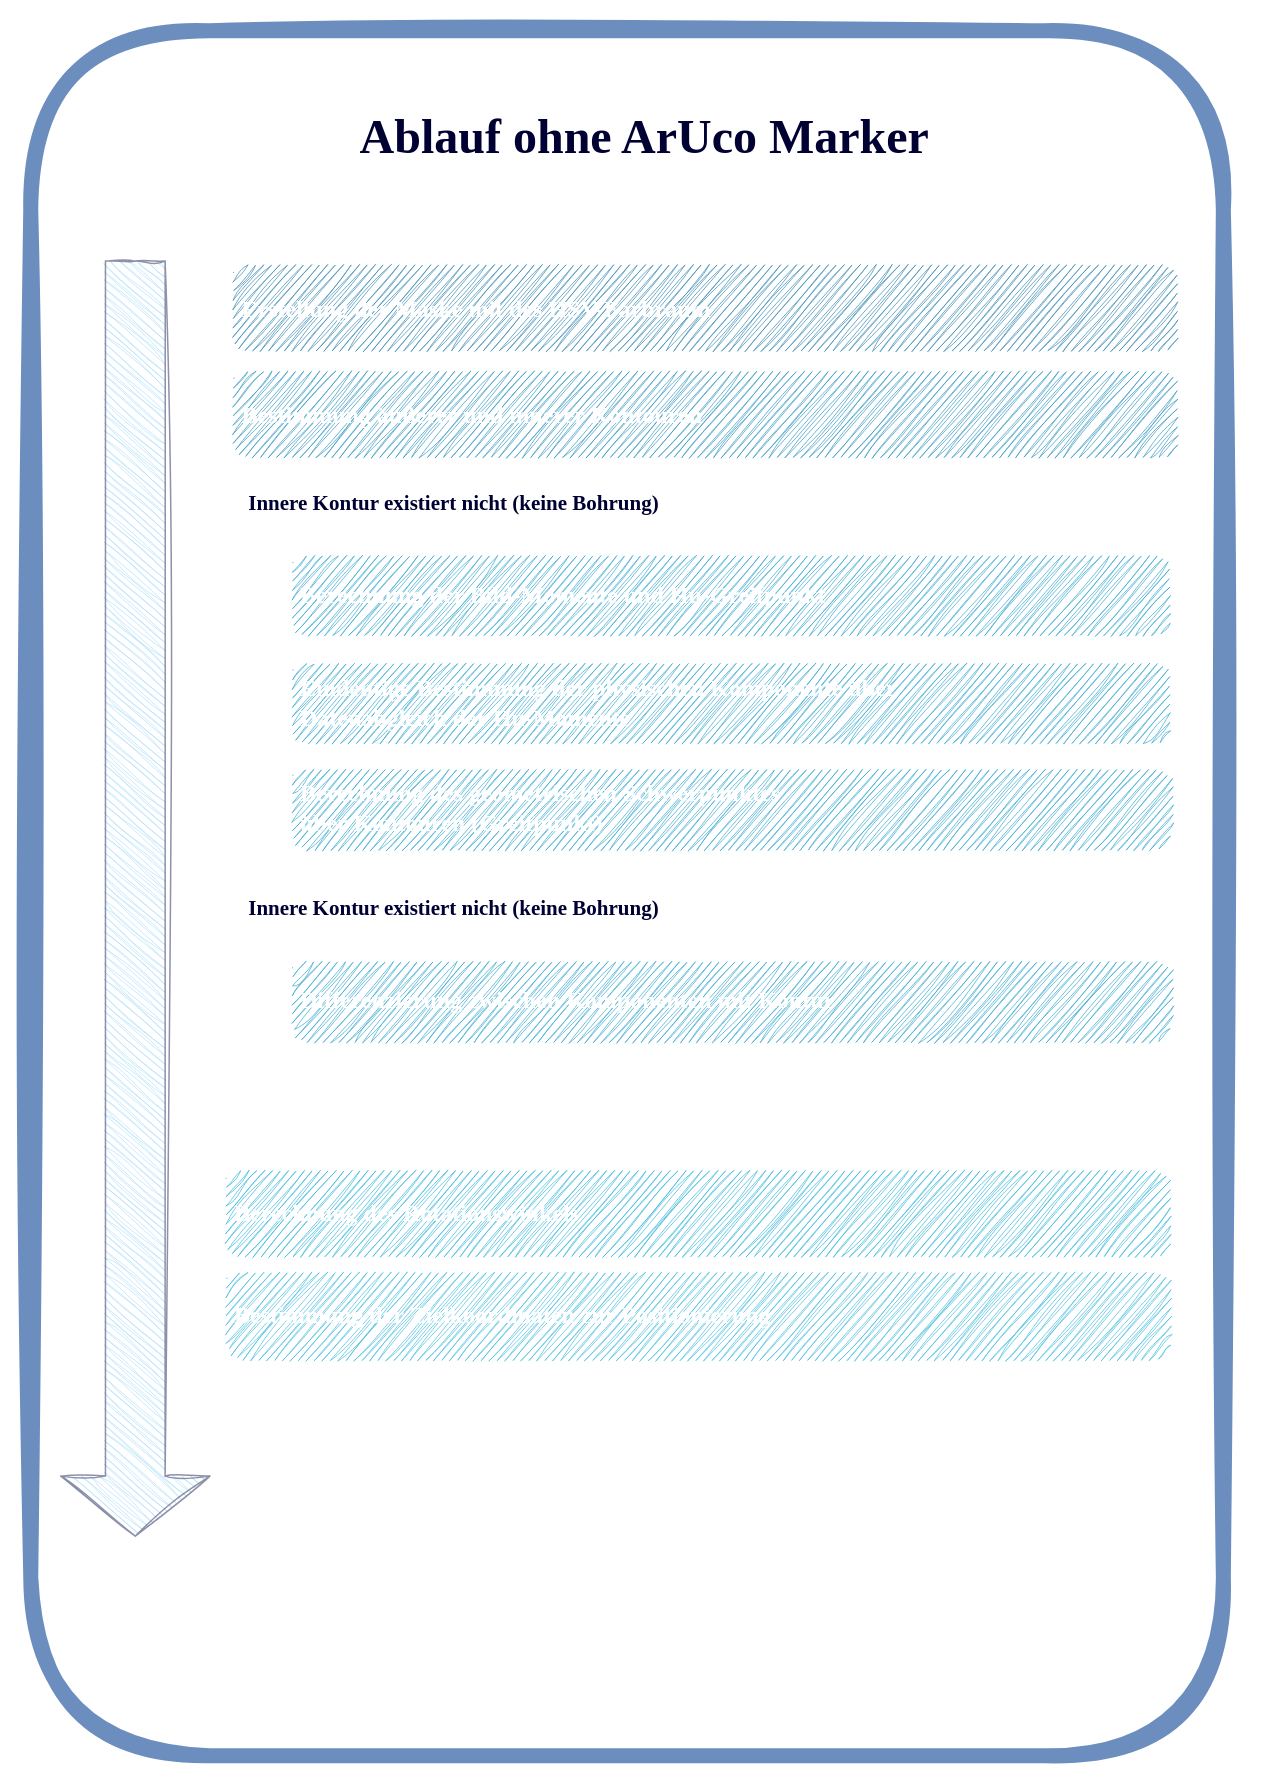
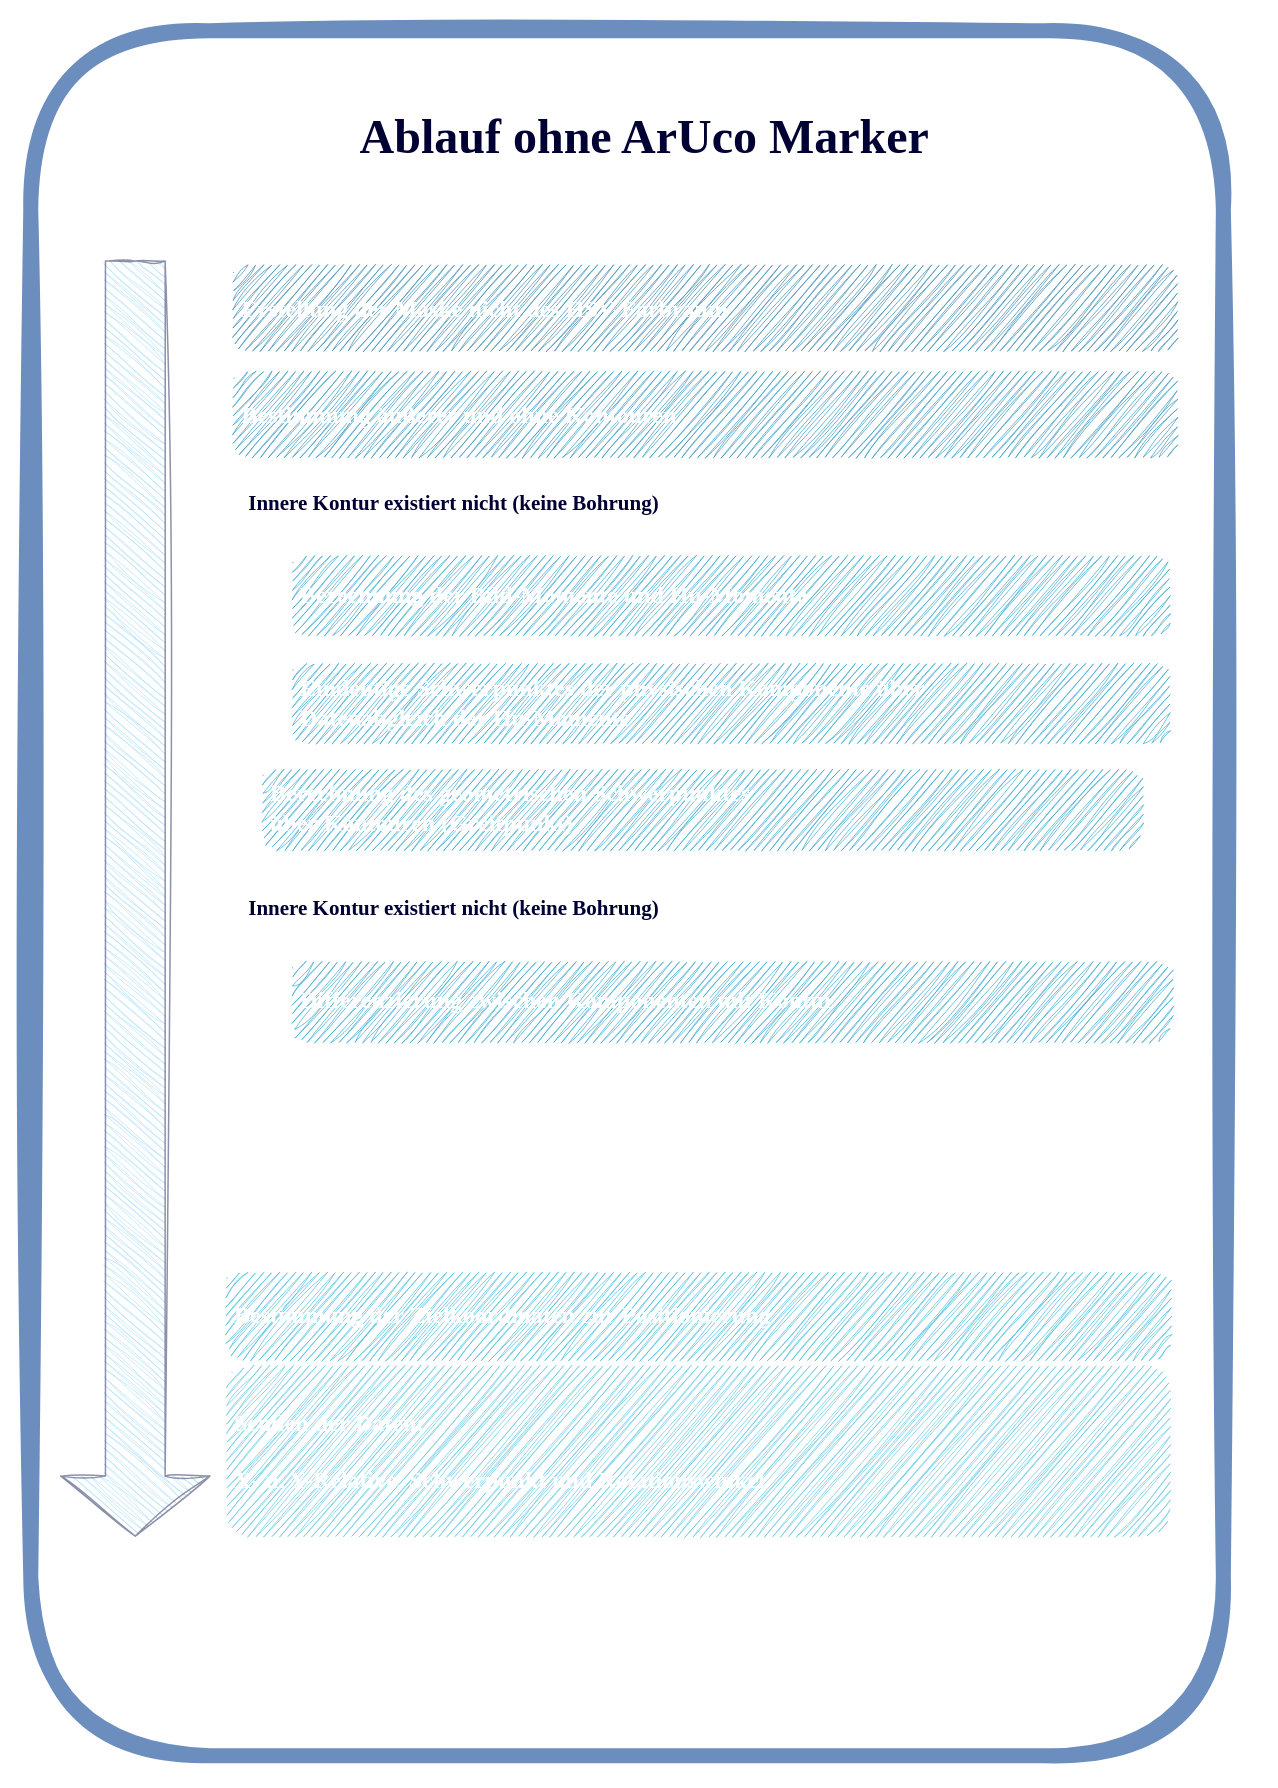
(424, 308) -> (434, 308)
(424, 415) -> (411, 415)
(505, 595) -> (492, 595)
(536, 703) -> (553, 703)
(731, 808) -> (701, 808)
(698, 1213) -> none
none -> (698, 1451)
